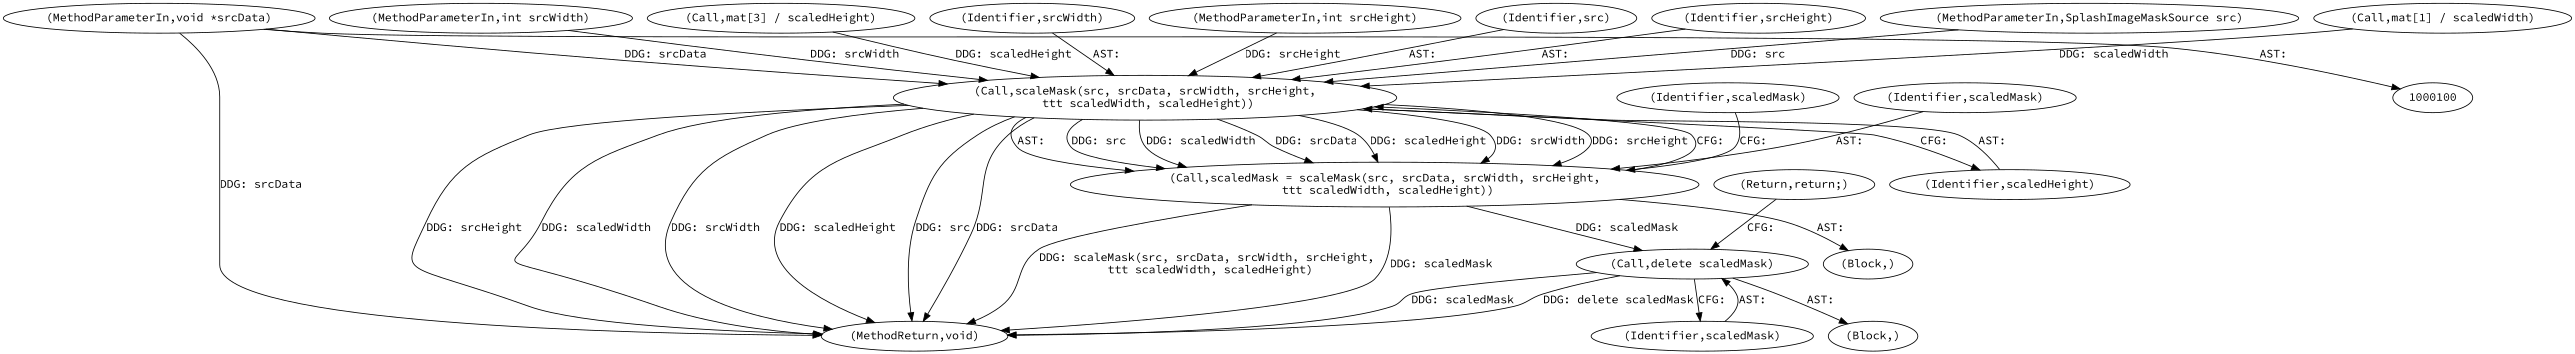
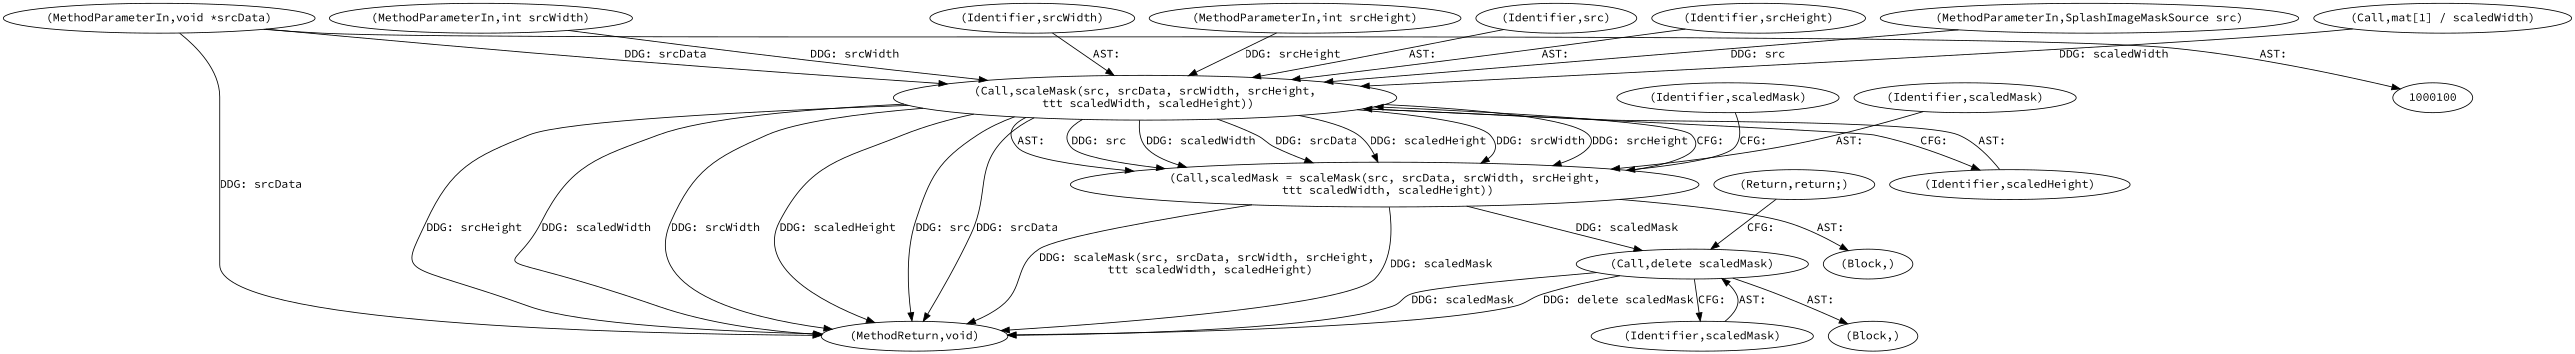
(781, 18) -> none
